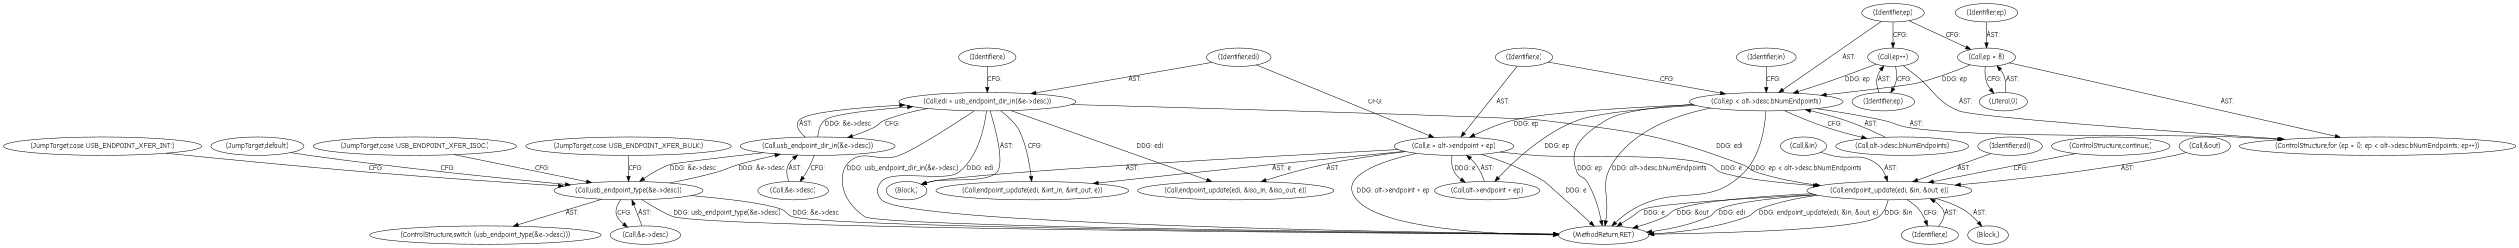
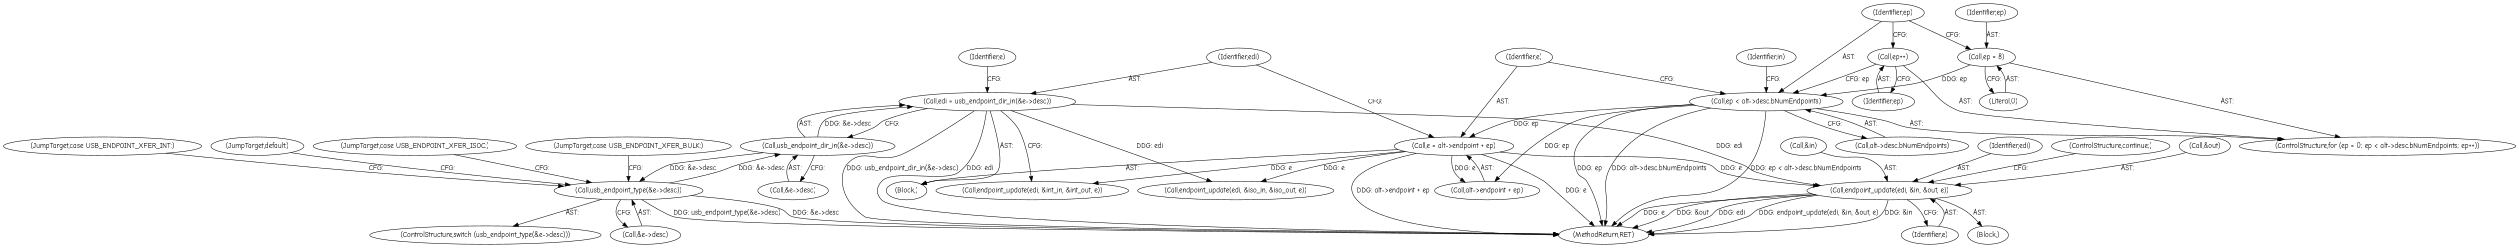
(1857, 79) -> (1857, 79)
(1282, 168) -> (1282, 168)
(1334, 168) -> (1334, 168)
